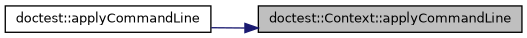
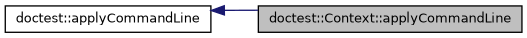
(228, 28) -> (241, 10)
